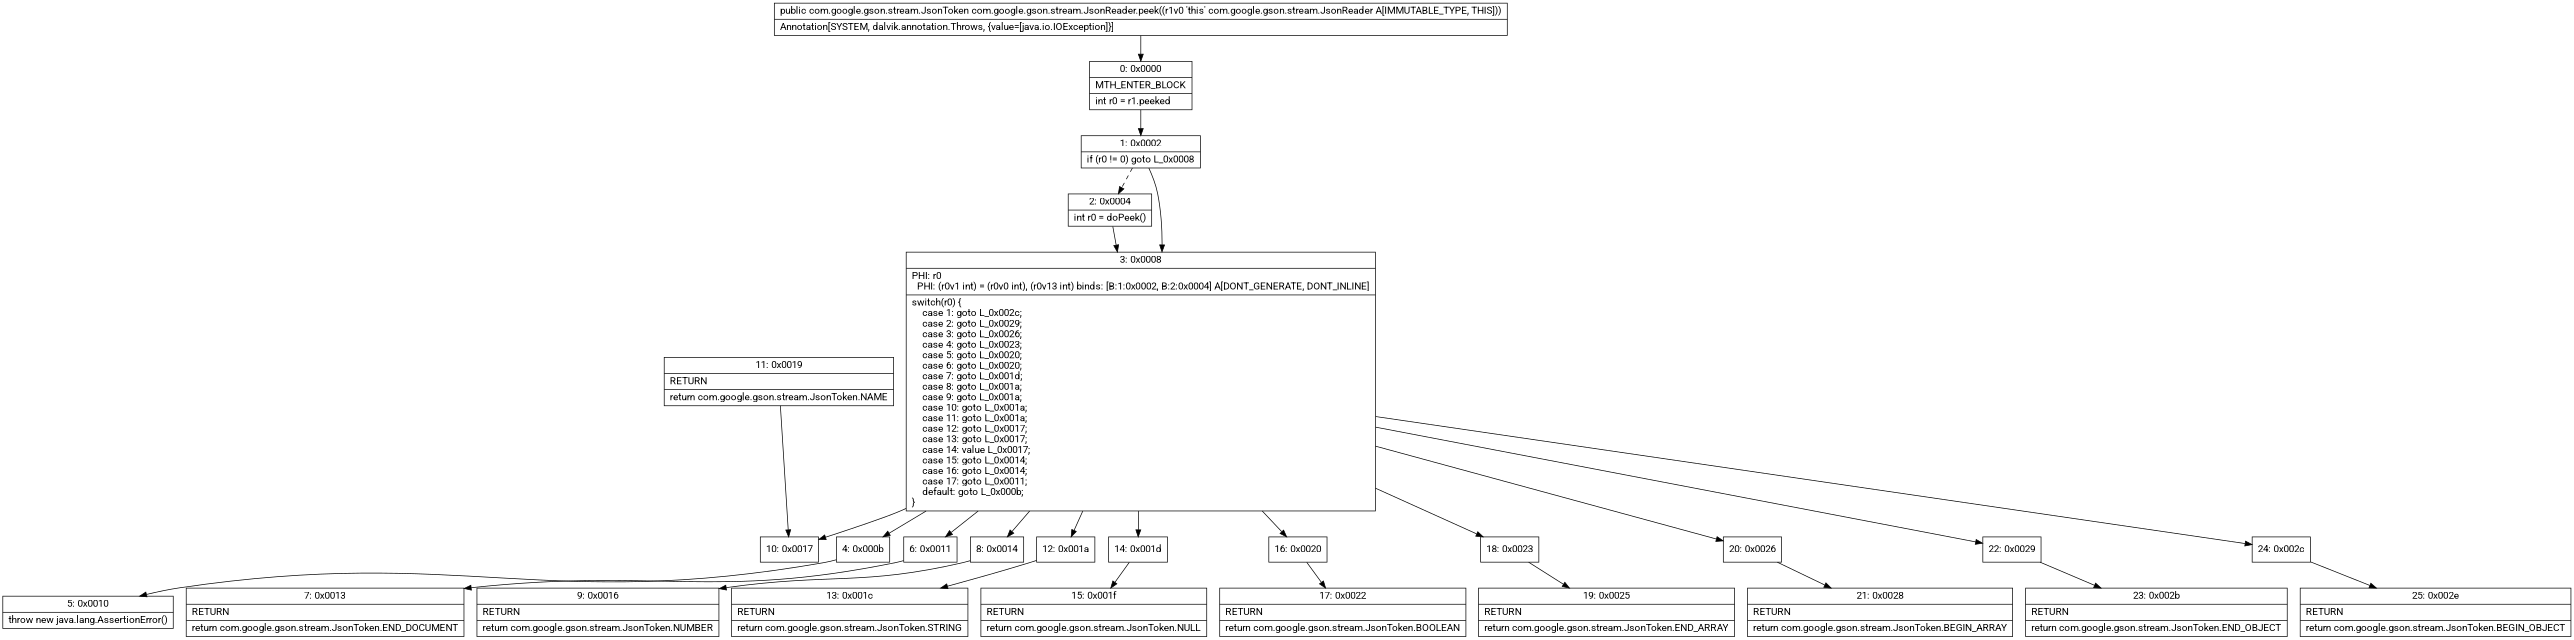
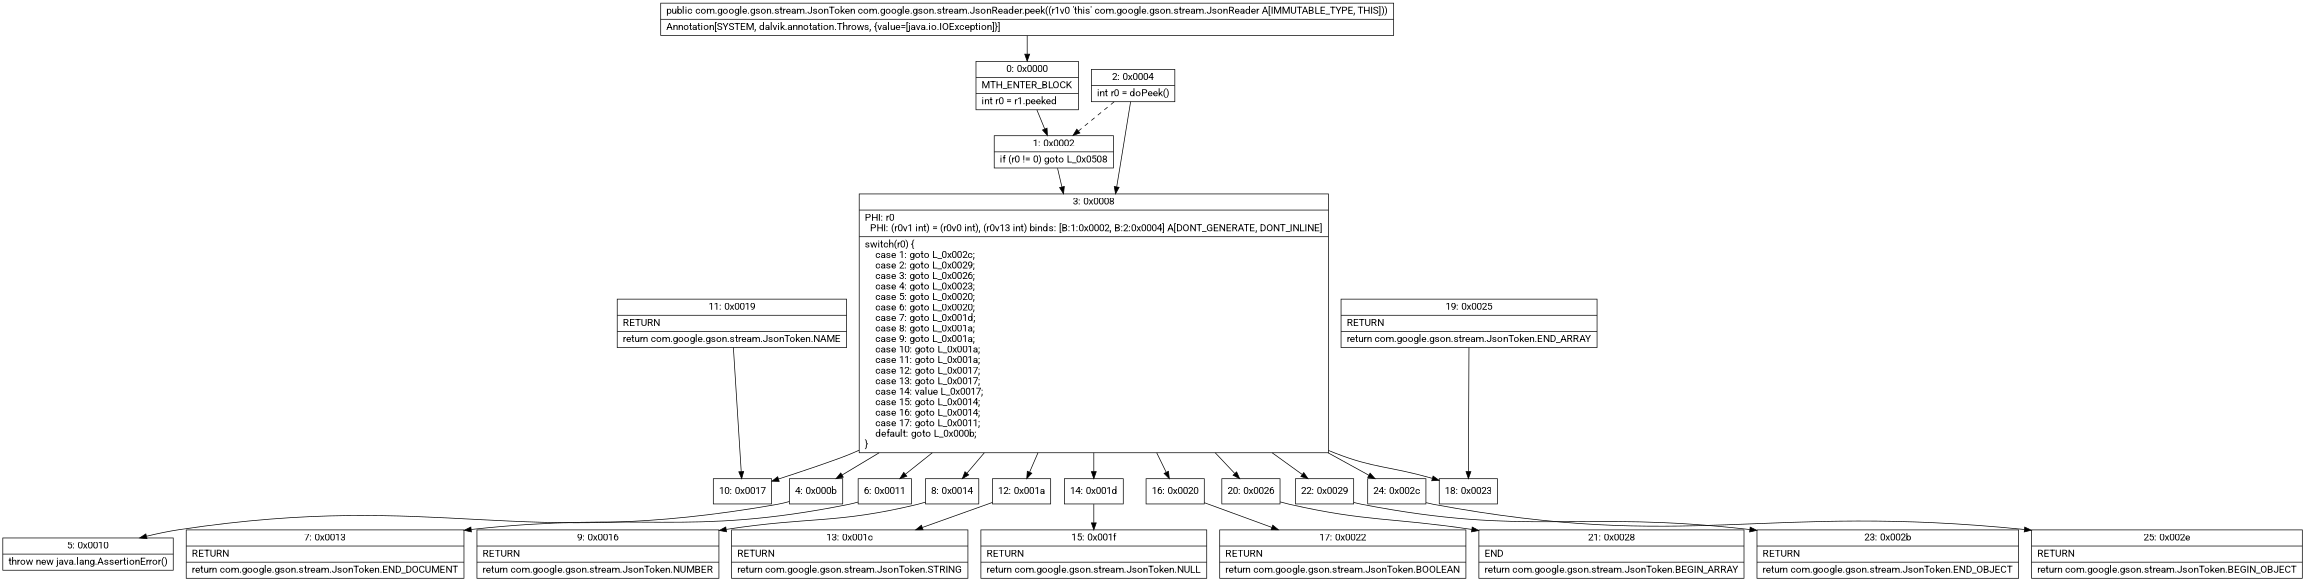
(1141, 160) -> (1054, 160)
(1127, 178) -> (1096, 116)
(1546, 573) -> (1469, 410)
(1772, 612) -> (1494, 554)
